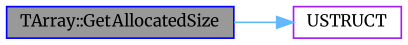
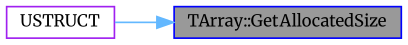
(255, 22) -> (136, 22)
